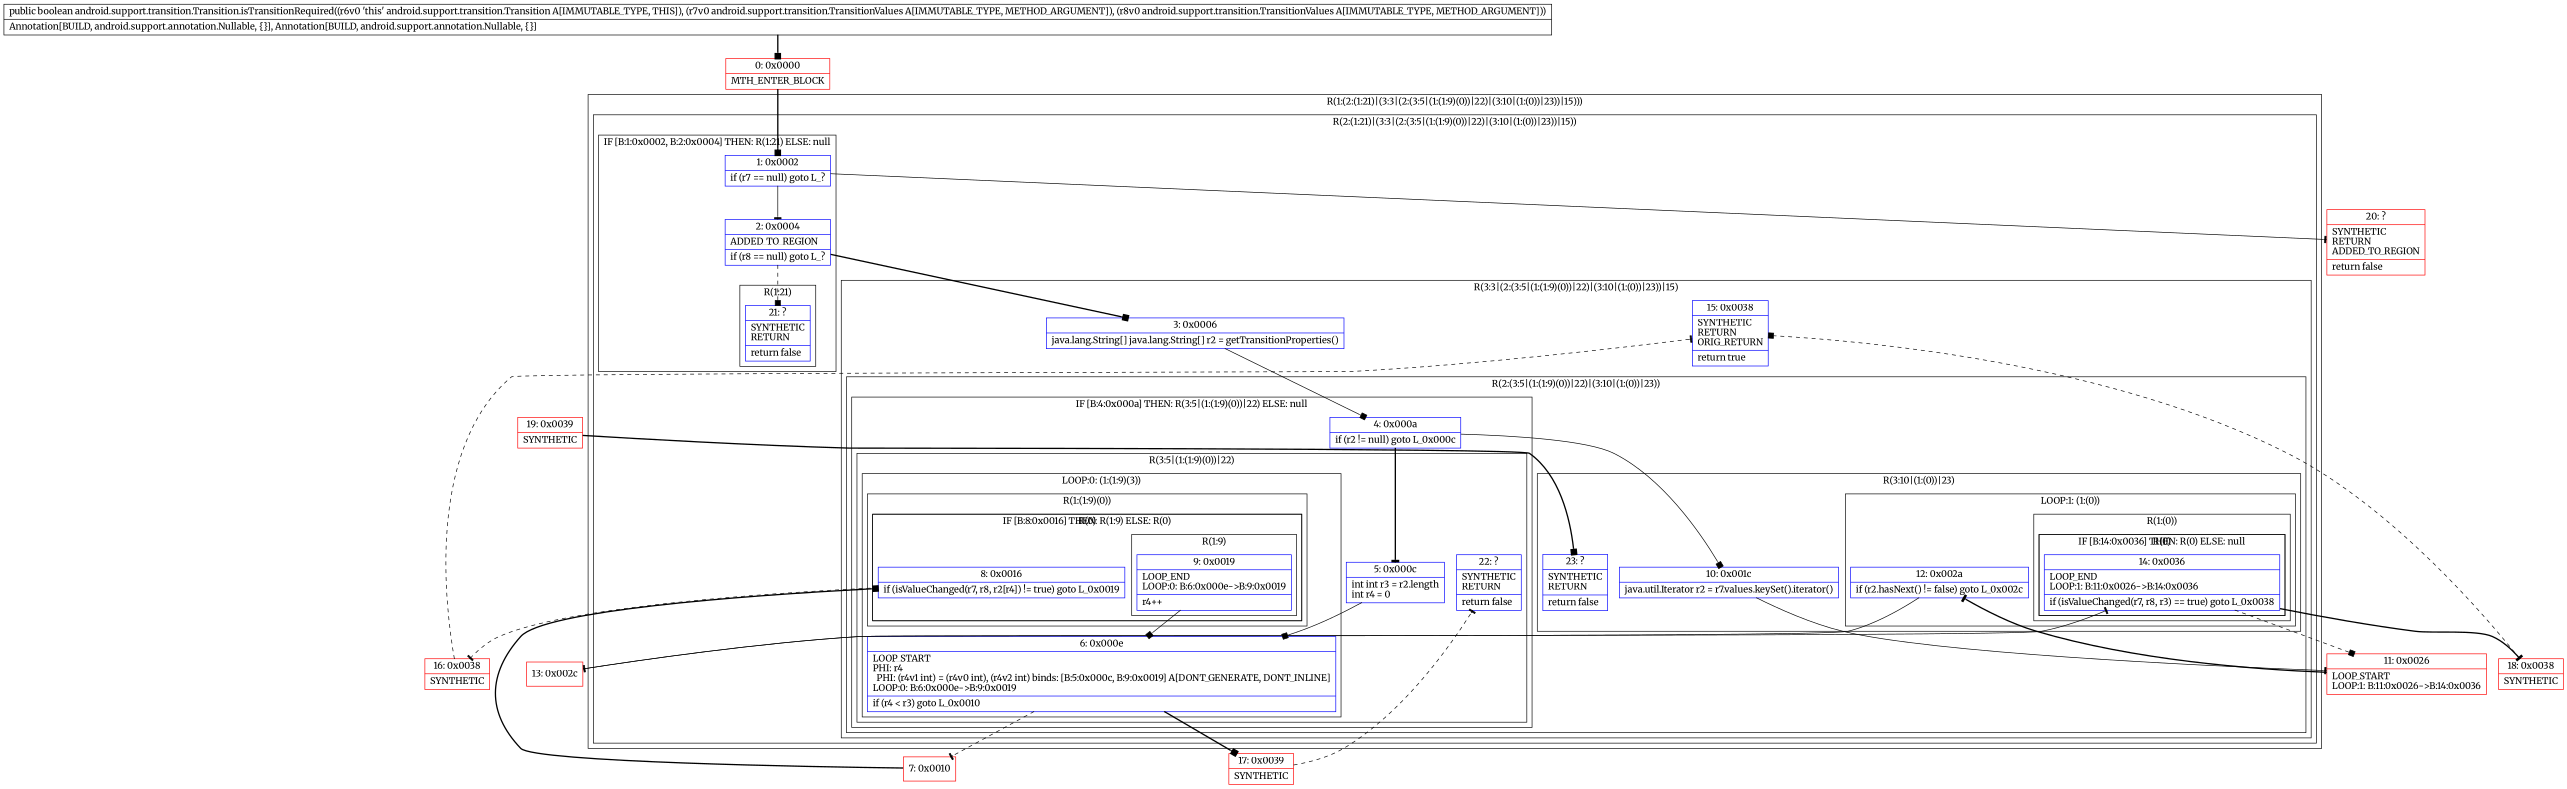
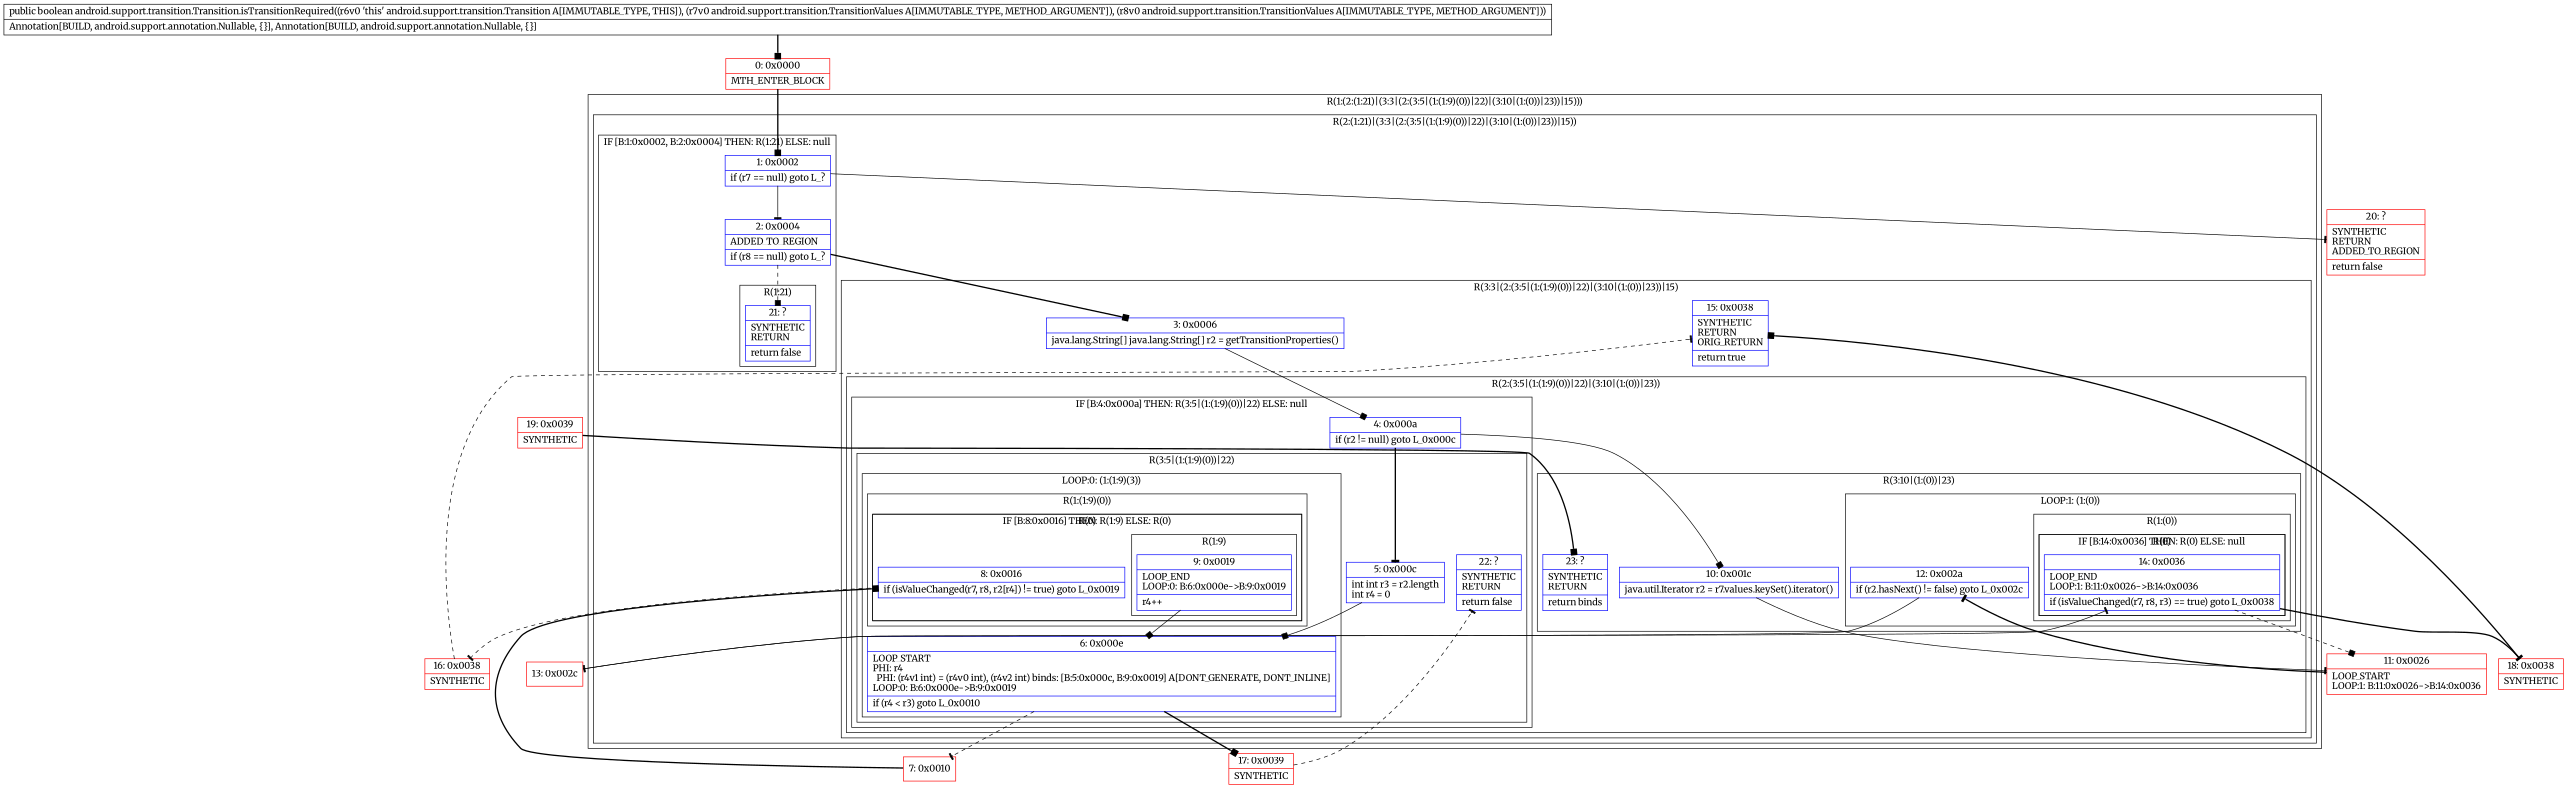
(2187, 412) -> (2187, 412)
(1574, 602) -> (1575, 602)
